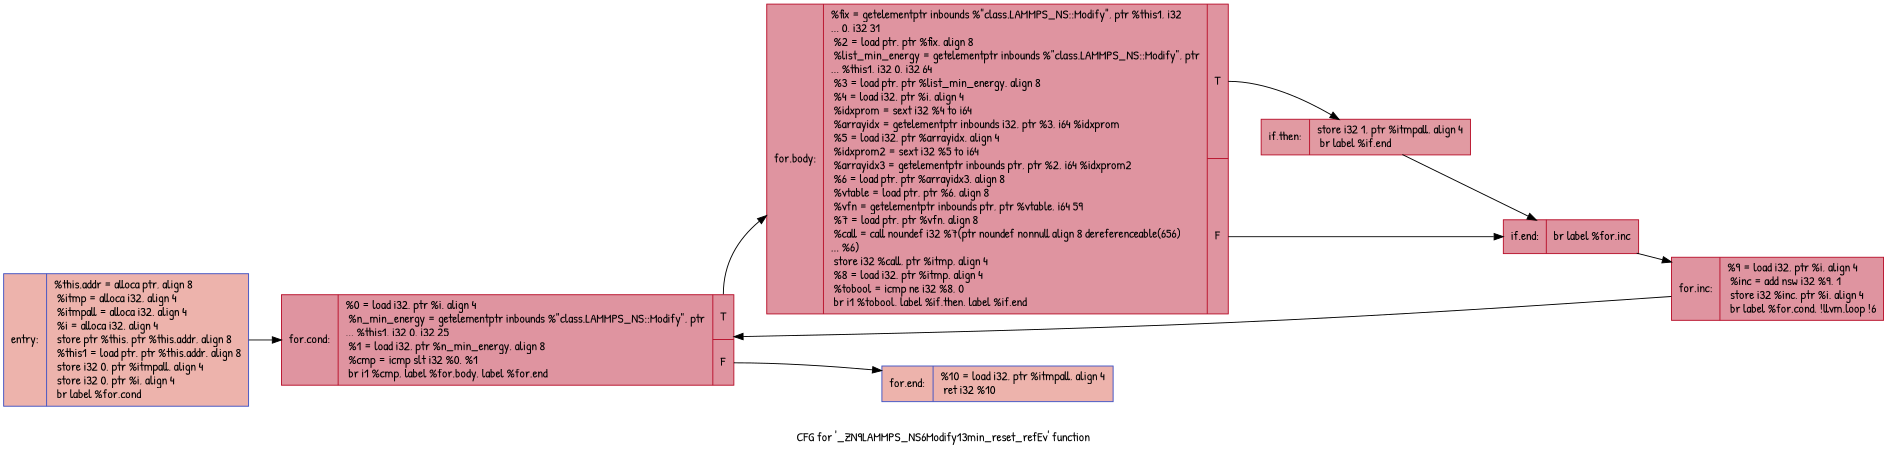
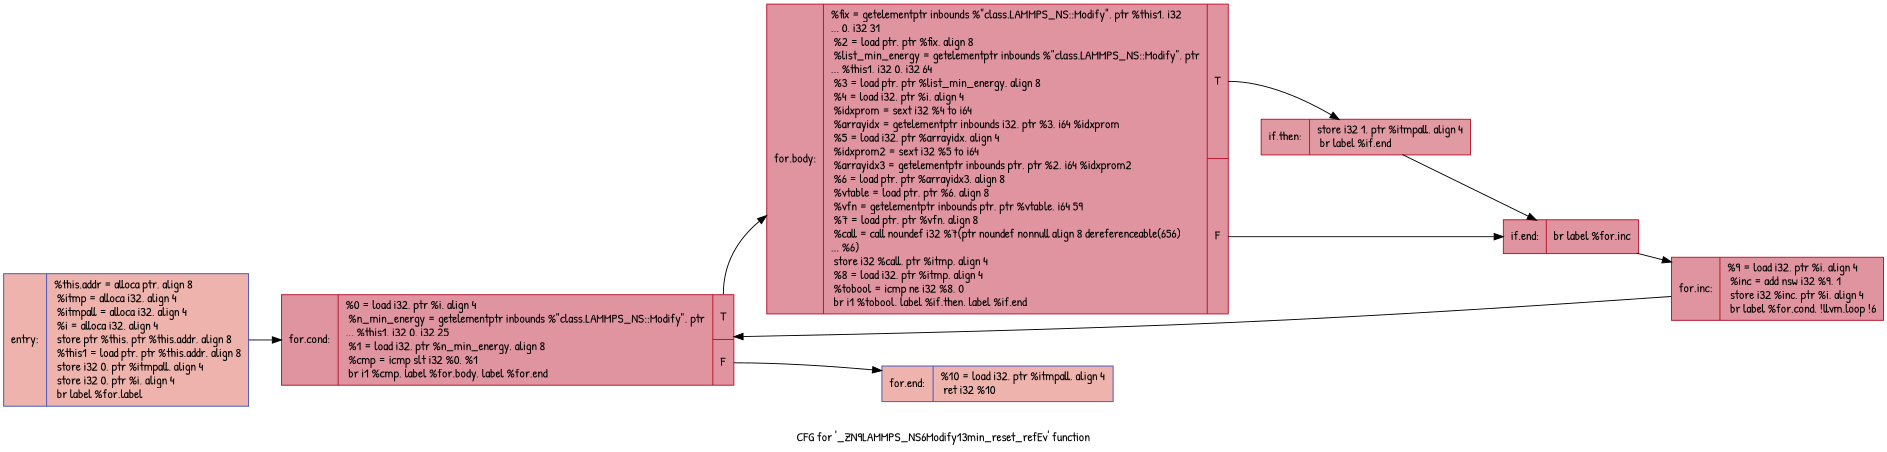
(98, 394) -> (98, 394)
